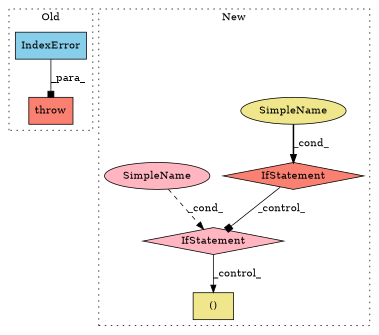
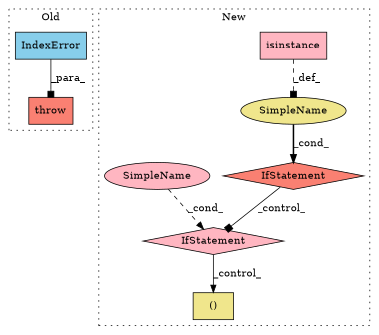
none -> (293, 46)
